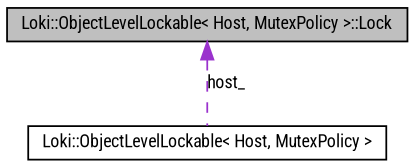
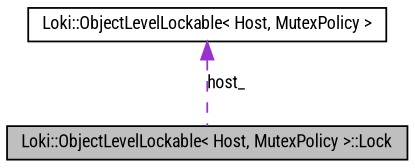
(207, 93) -> (207, 93)
